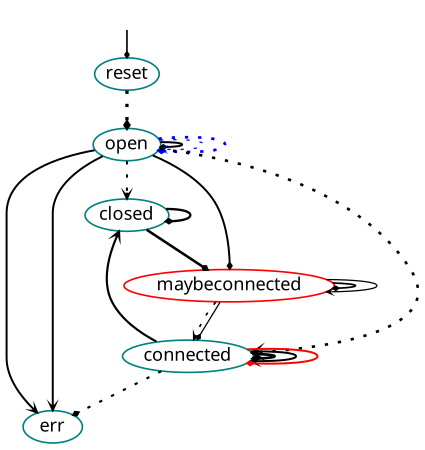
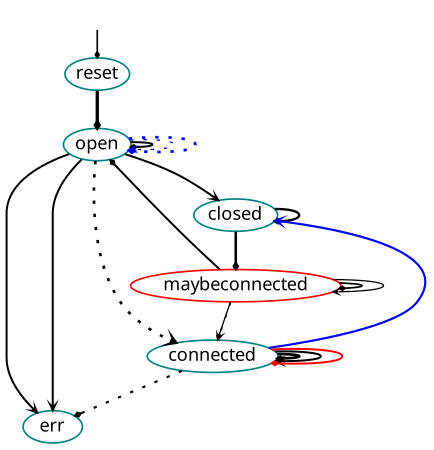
(127, 106) -> (97, 106)
(127, 177) -> (171, 172)
(210, 196) -> (166, 218)
(111, 298) -> (423, 289)
